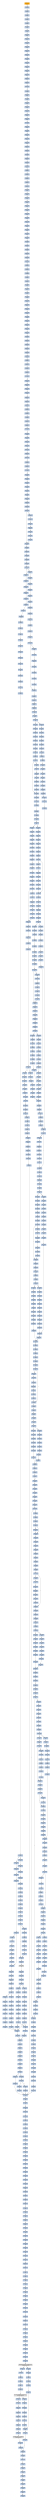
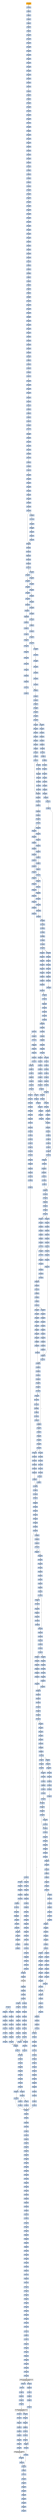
(11, 1988) -> none
